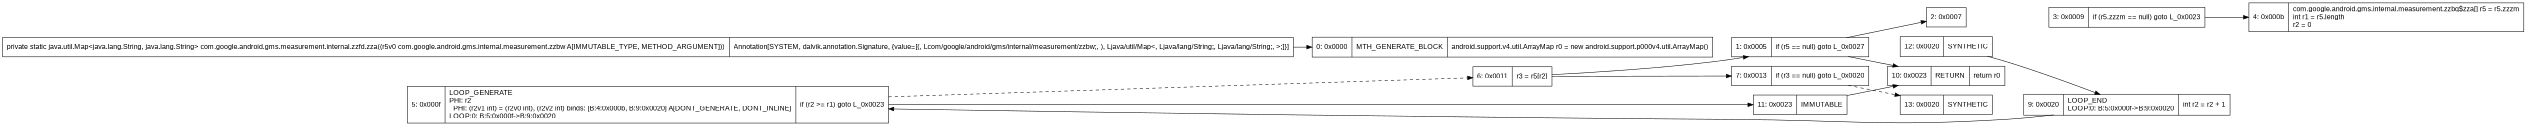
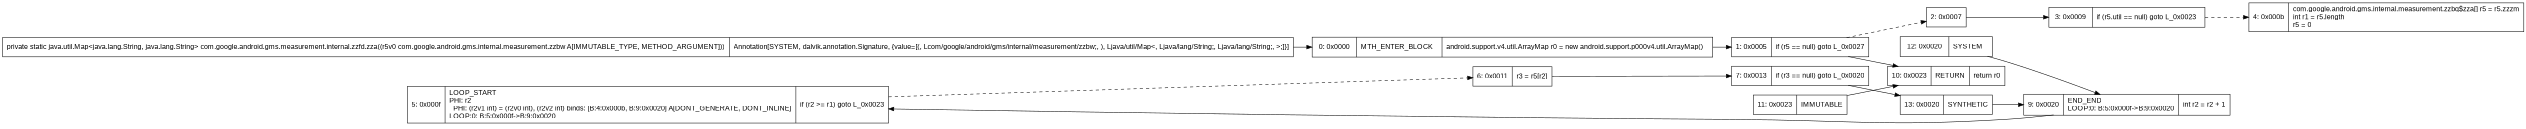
none -> (2005, 17)
(2147, 17) -> (2147, 17)
(2224, 17) -> (2224, 17)
(2302, 25) -> (2302, 25)
(1884, 30) -> (1884, 30)
(1968, 46) -> (1968, 46)
(1400, 47) -> (1397, 47)
(1648, 68) -> (1720, 47)
(1865, 89) -> (1865, 89)
(481, 93) -> (473, 93)
(2088, 101) -> (2085, 101)
(1318, 105) -> none
none -> (2005, 105)
